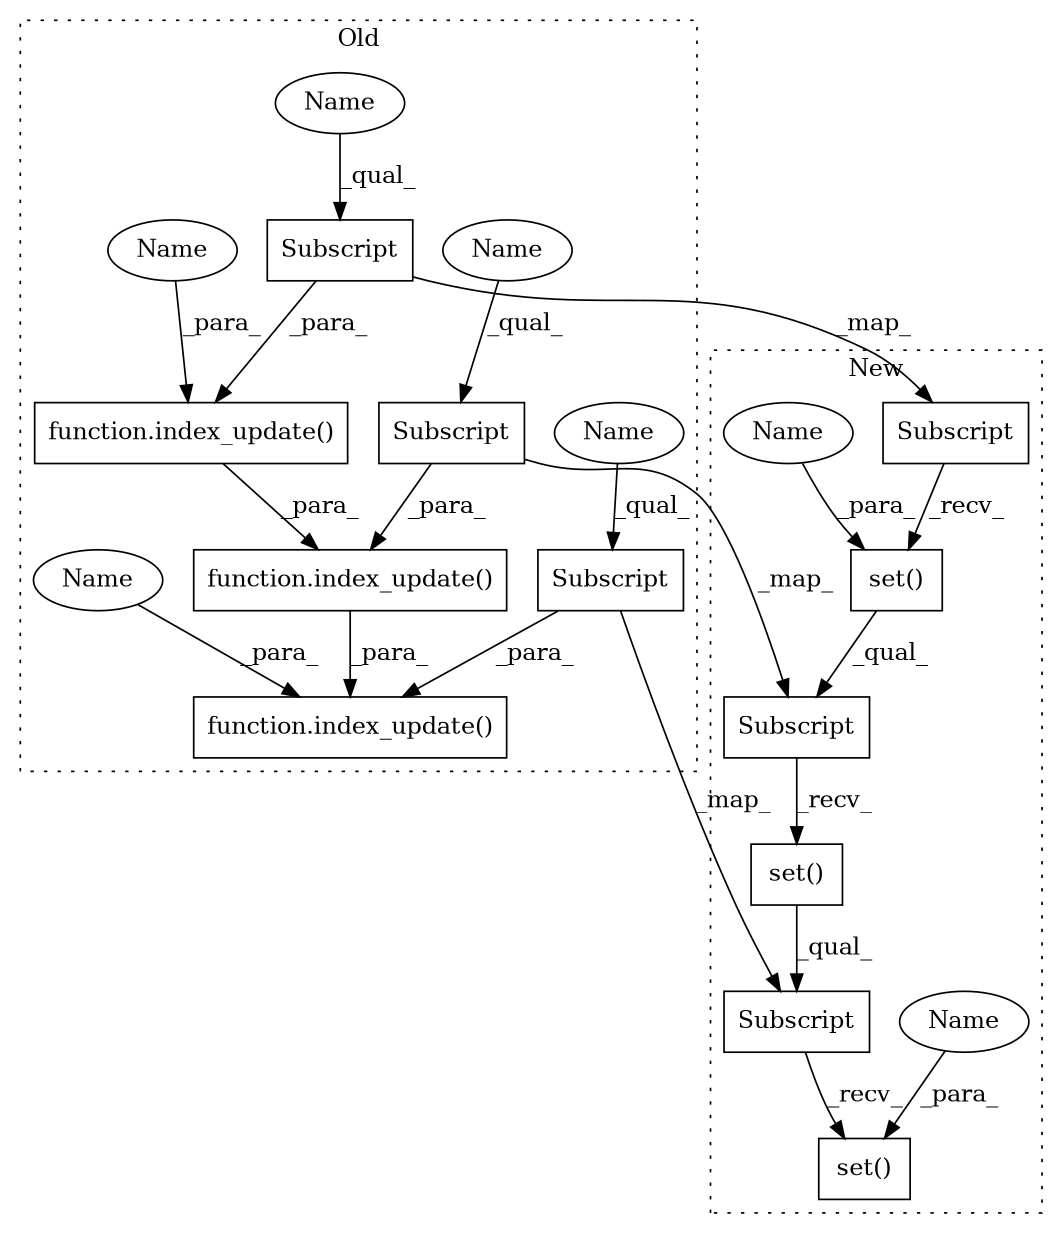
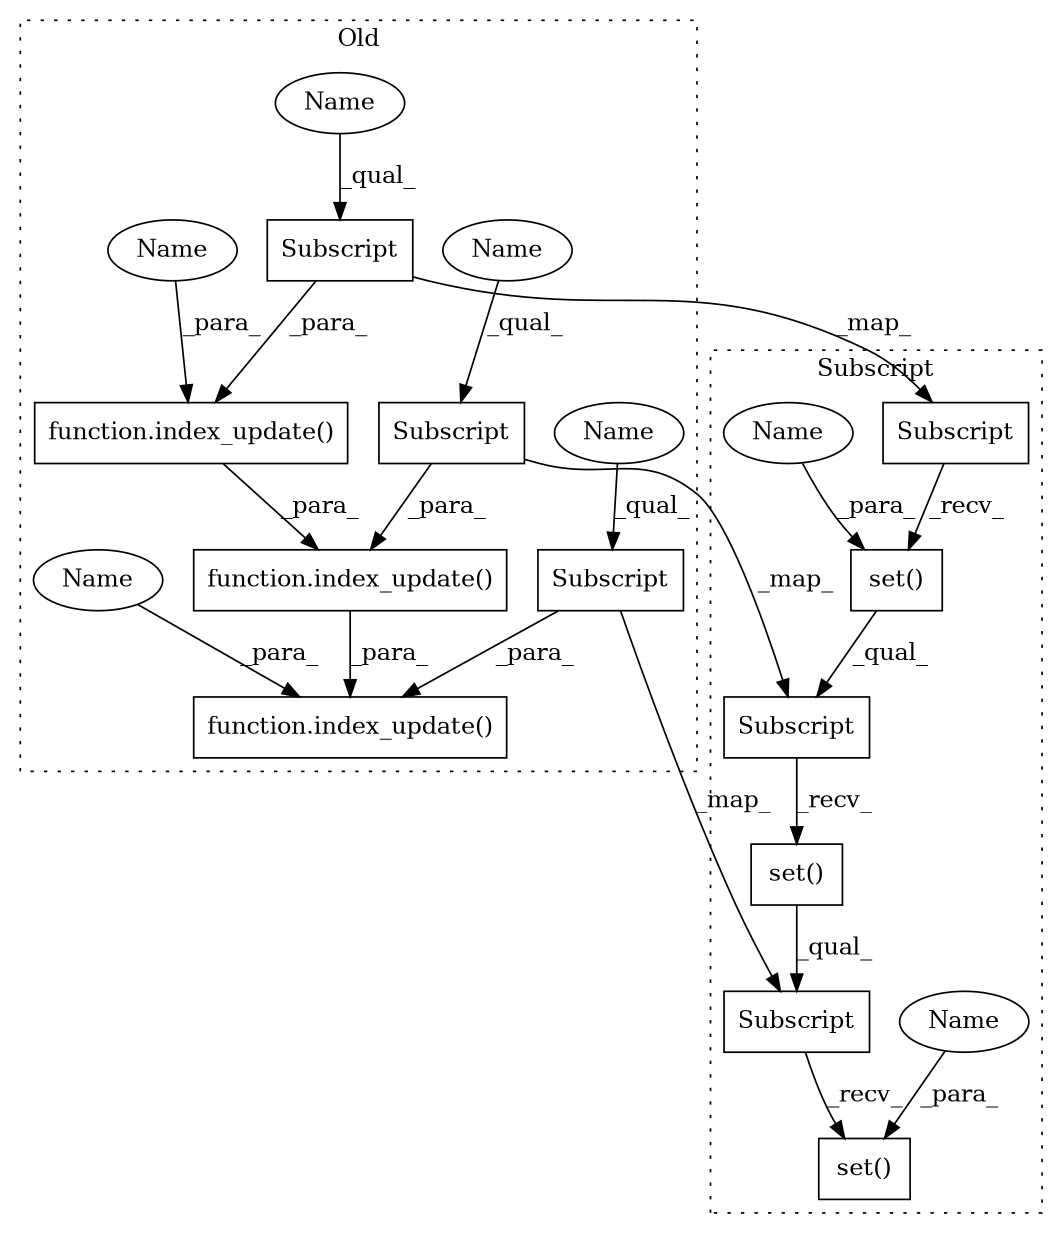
(876, 370) -> (876, 370)
